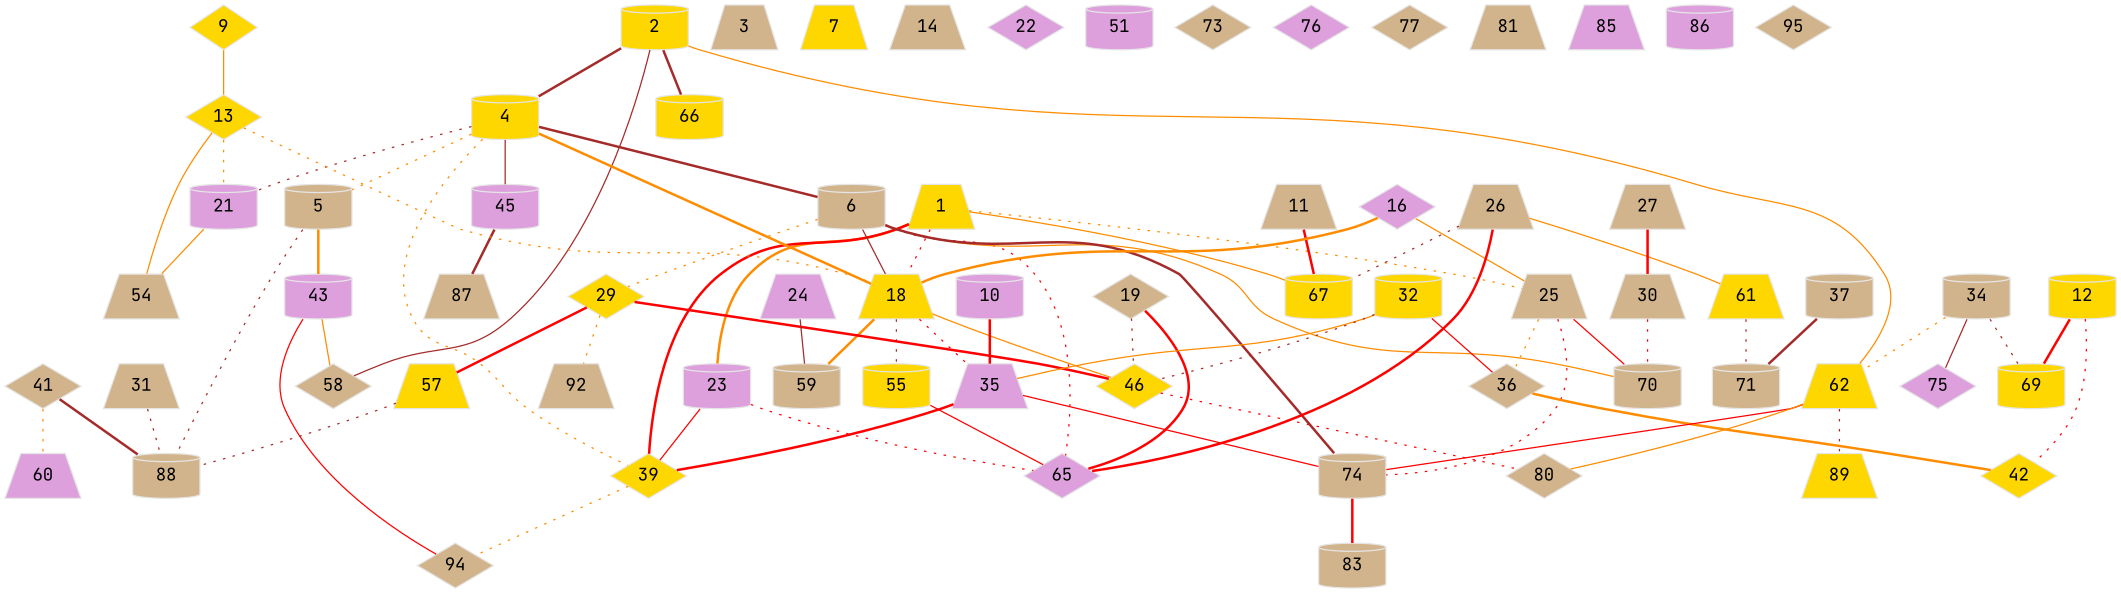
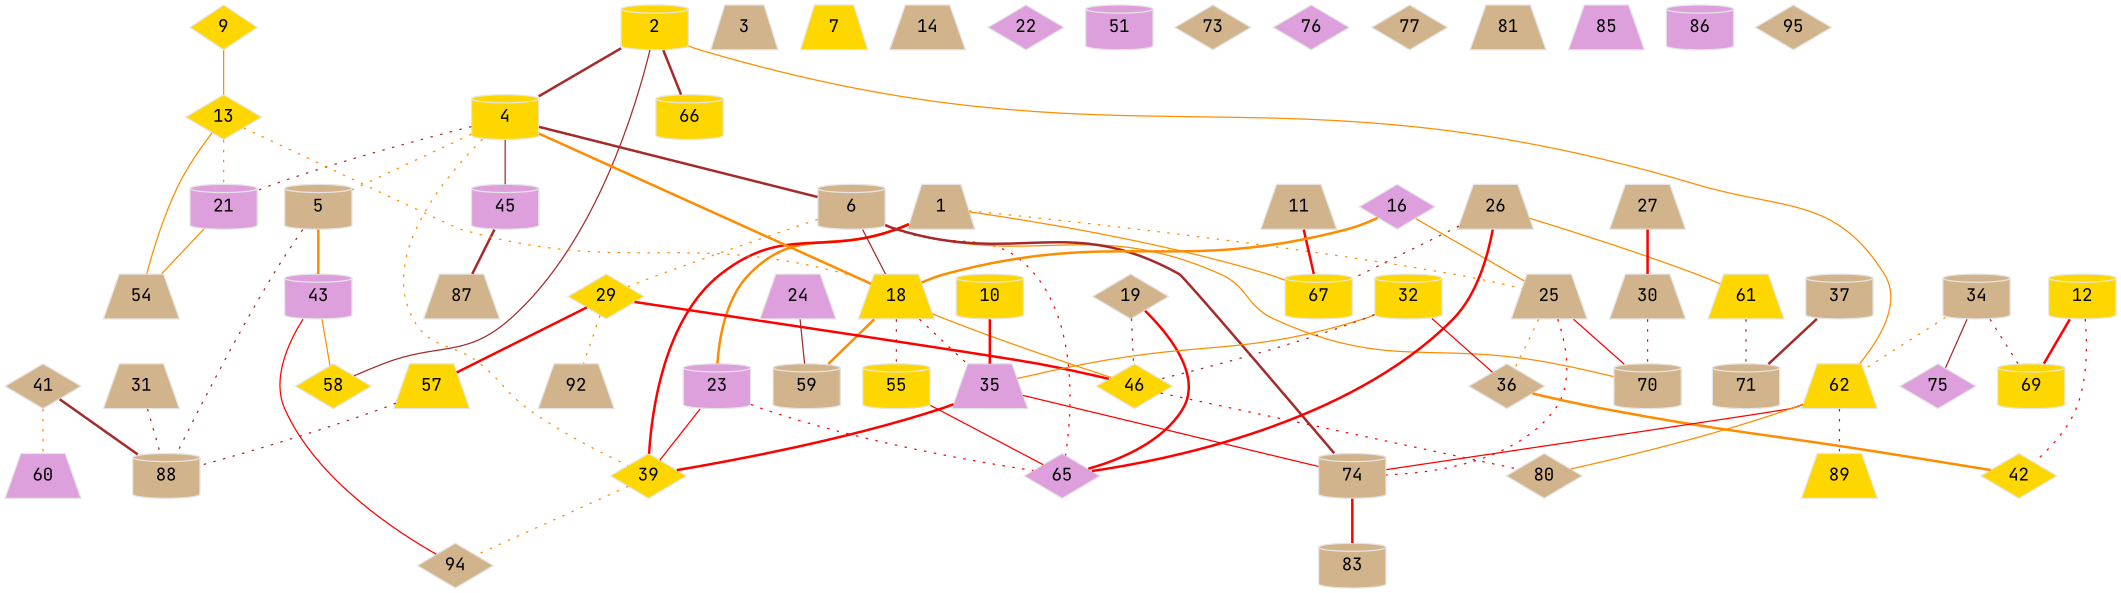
(941, 207) -> (941, 207)
(919, 252) -> none
(990, 297) -> (990, 297)
(333, 386) -> (333, 386)
